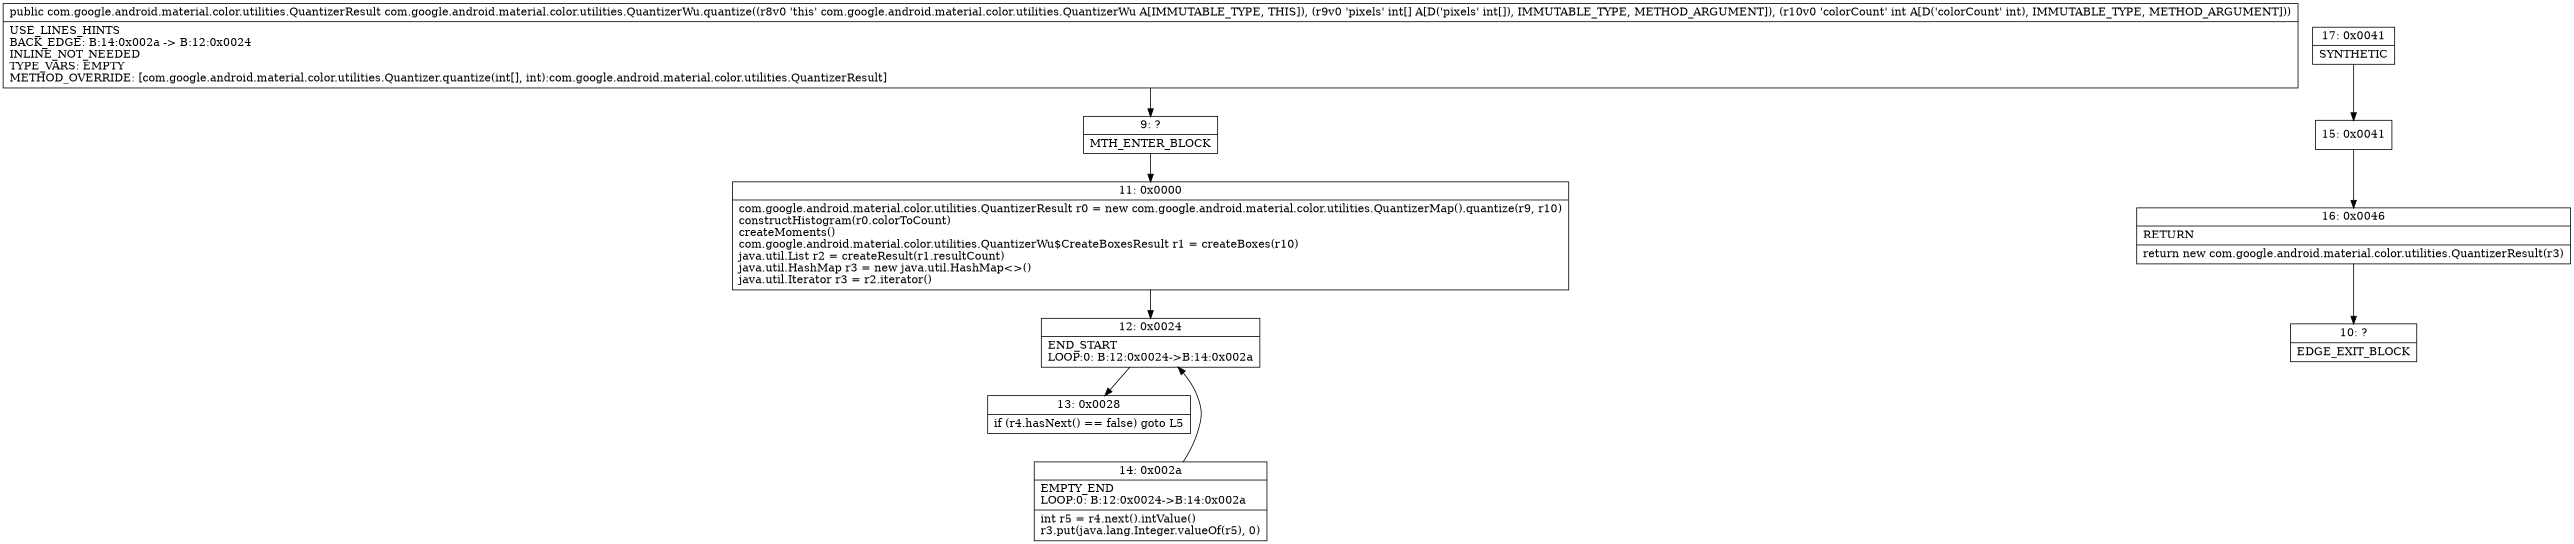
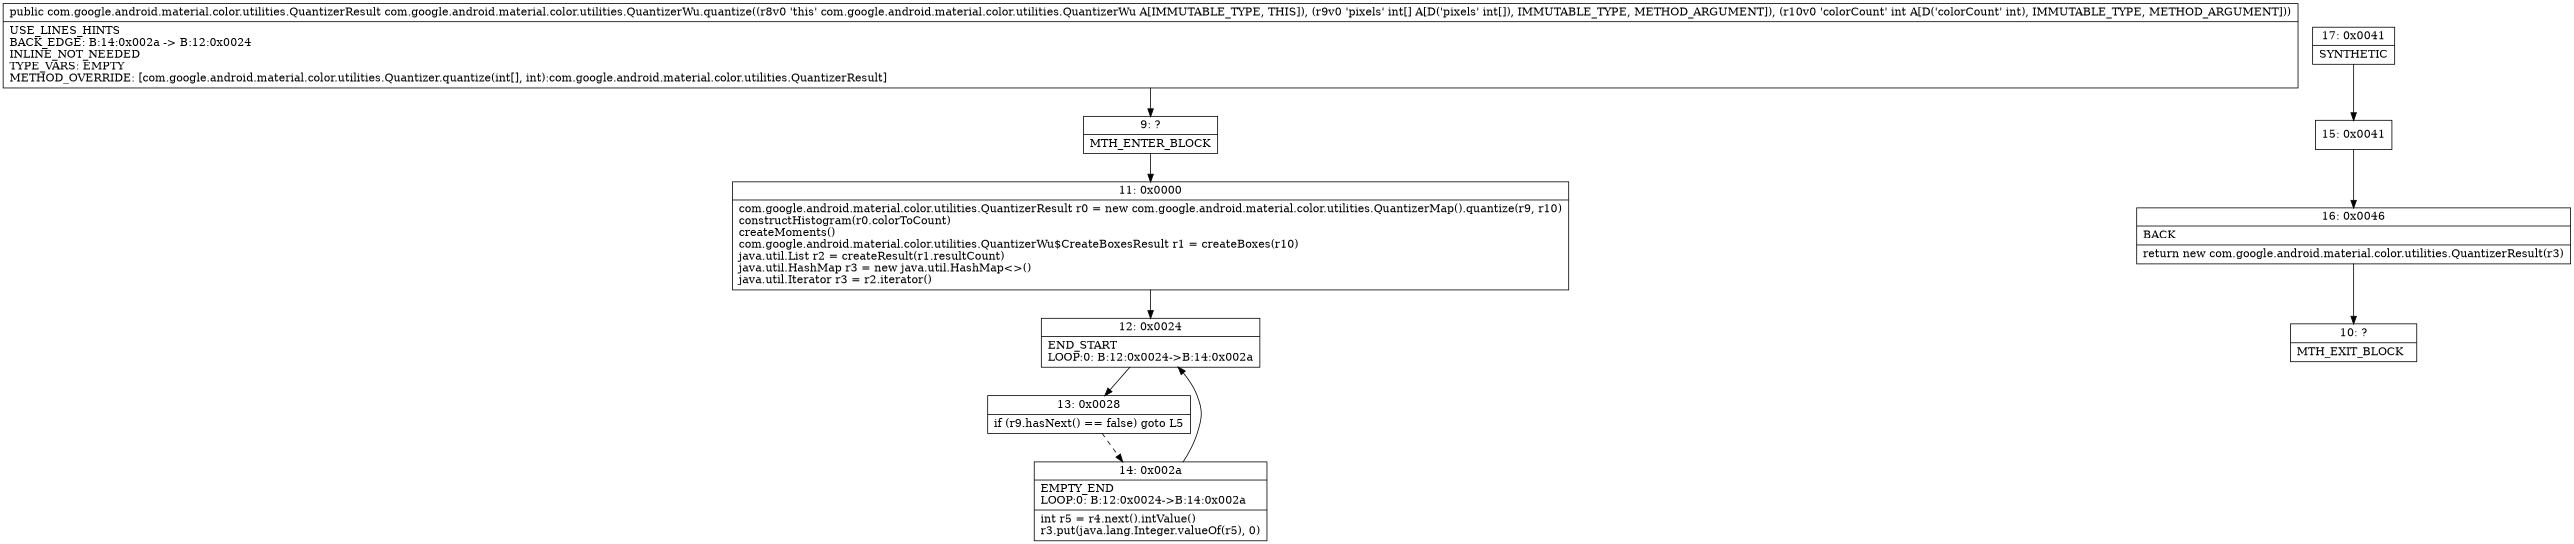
(2169, 235) -> (2160, 235)
(2354, 352) -> (2350, 352)
(1089, 424) -> (1089, 424)
none -> (1110, 444)
